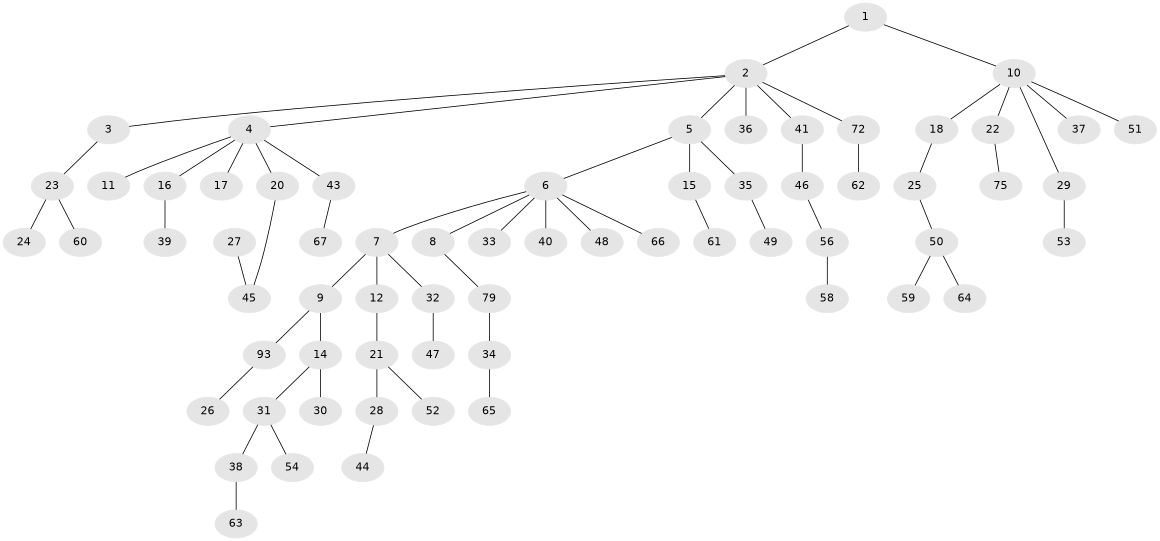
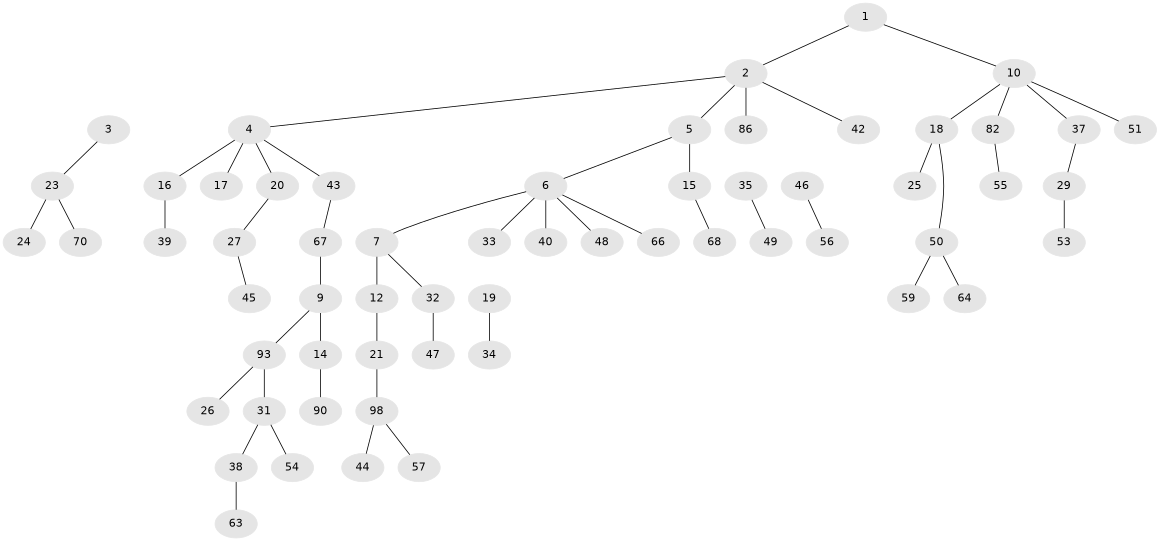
(427, 98) -> none
(746, 130) -> (746, 130)
(802, 130) -> none
(859, 130) -> (859, 130)
(993, 130) -> (993, 130)
(1039, 130) -> (1072, 158)
(718, 158) -> none
(109, 186) -> none
(859, 186) -> none
(1001, 186) -> (1001, 186)
(926, 214) -> (944, 186)
(81, 242) -> (81, 242)
(433, 242) -> none
(715, 242) -> (715, 242)
(266, 243) -> (256, 214)
(349, 270) -> (321, 271)
(489, 299) -> (489, 299)
(827, 299) -> none
(293, 383) -> (264, 383)
(321, 411) -> (321, 411)
(377, 411) -> (377, 411)
(433, 411) -> none
(489, 411) -> none
none -> (419, 468)
